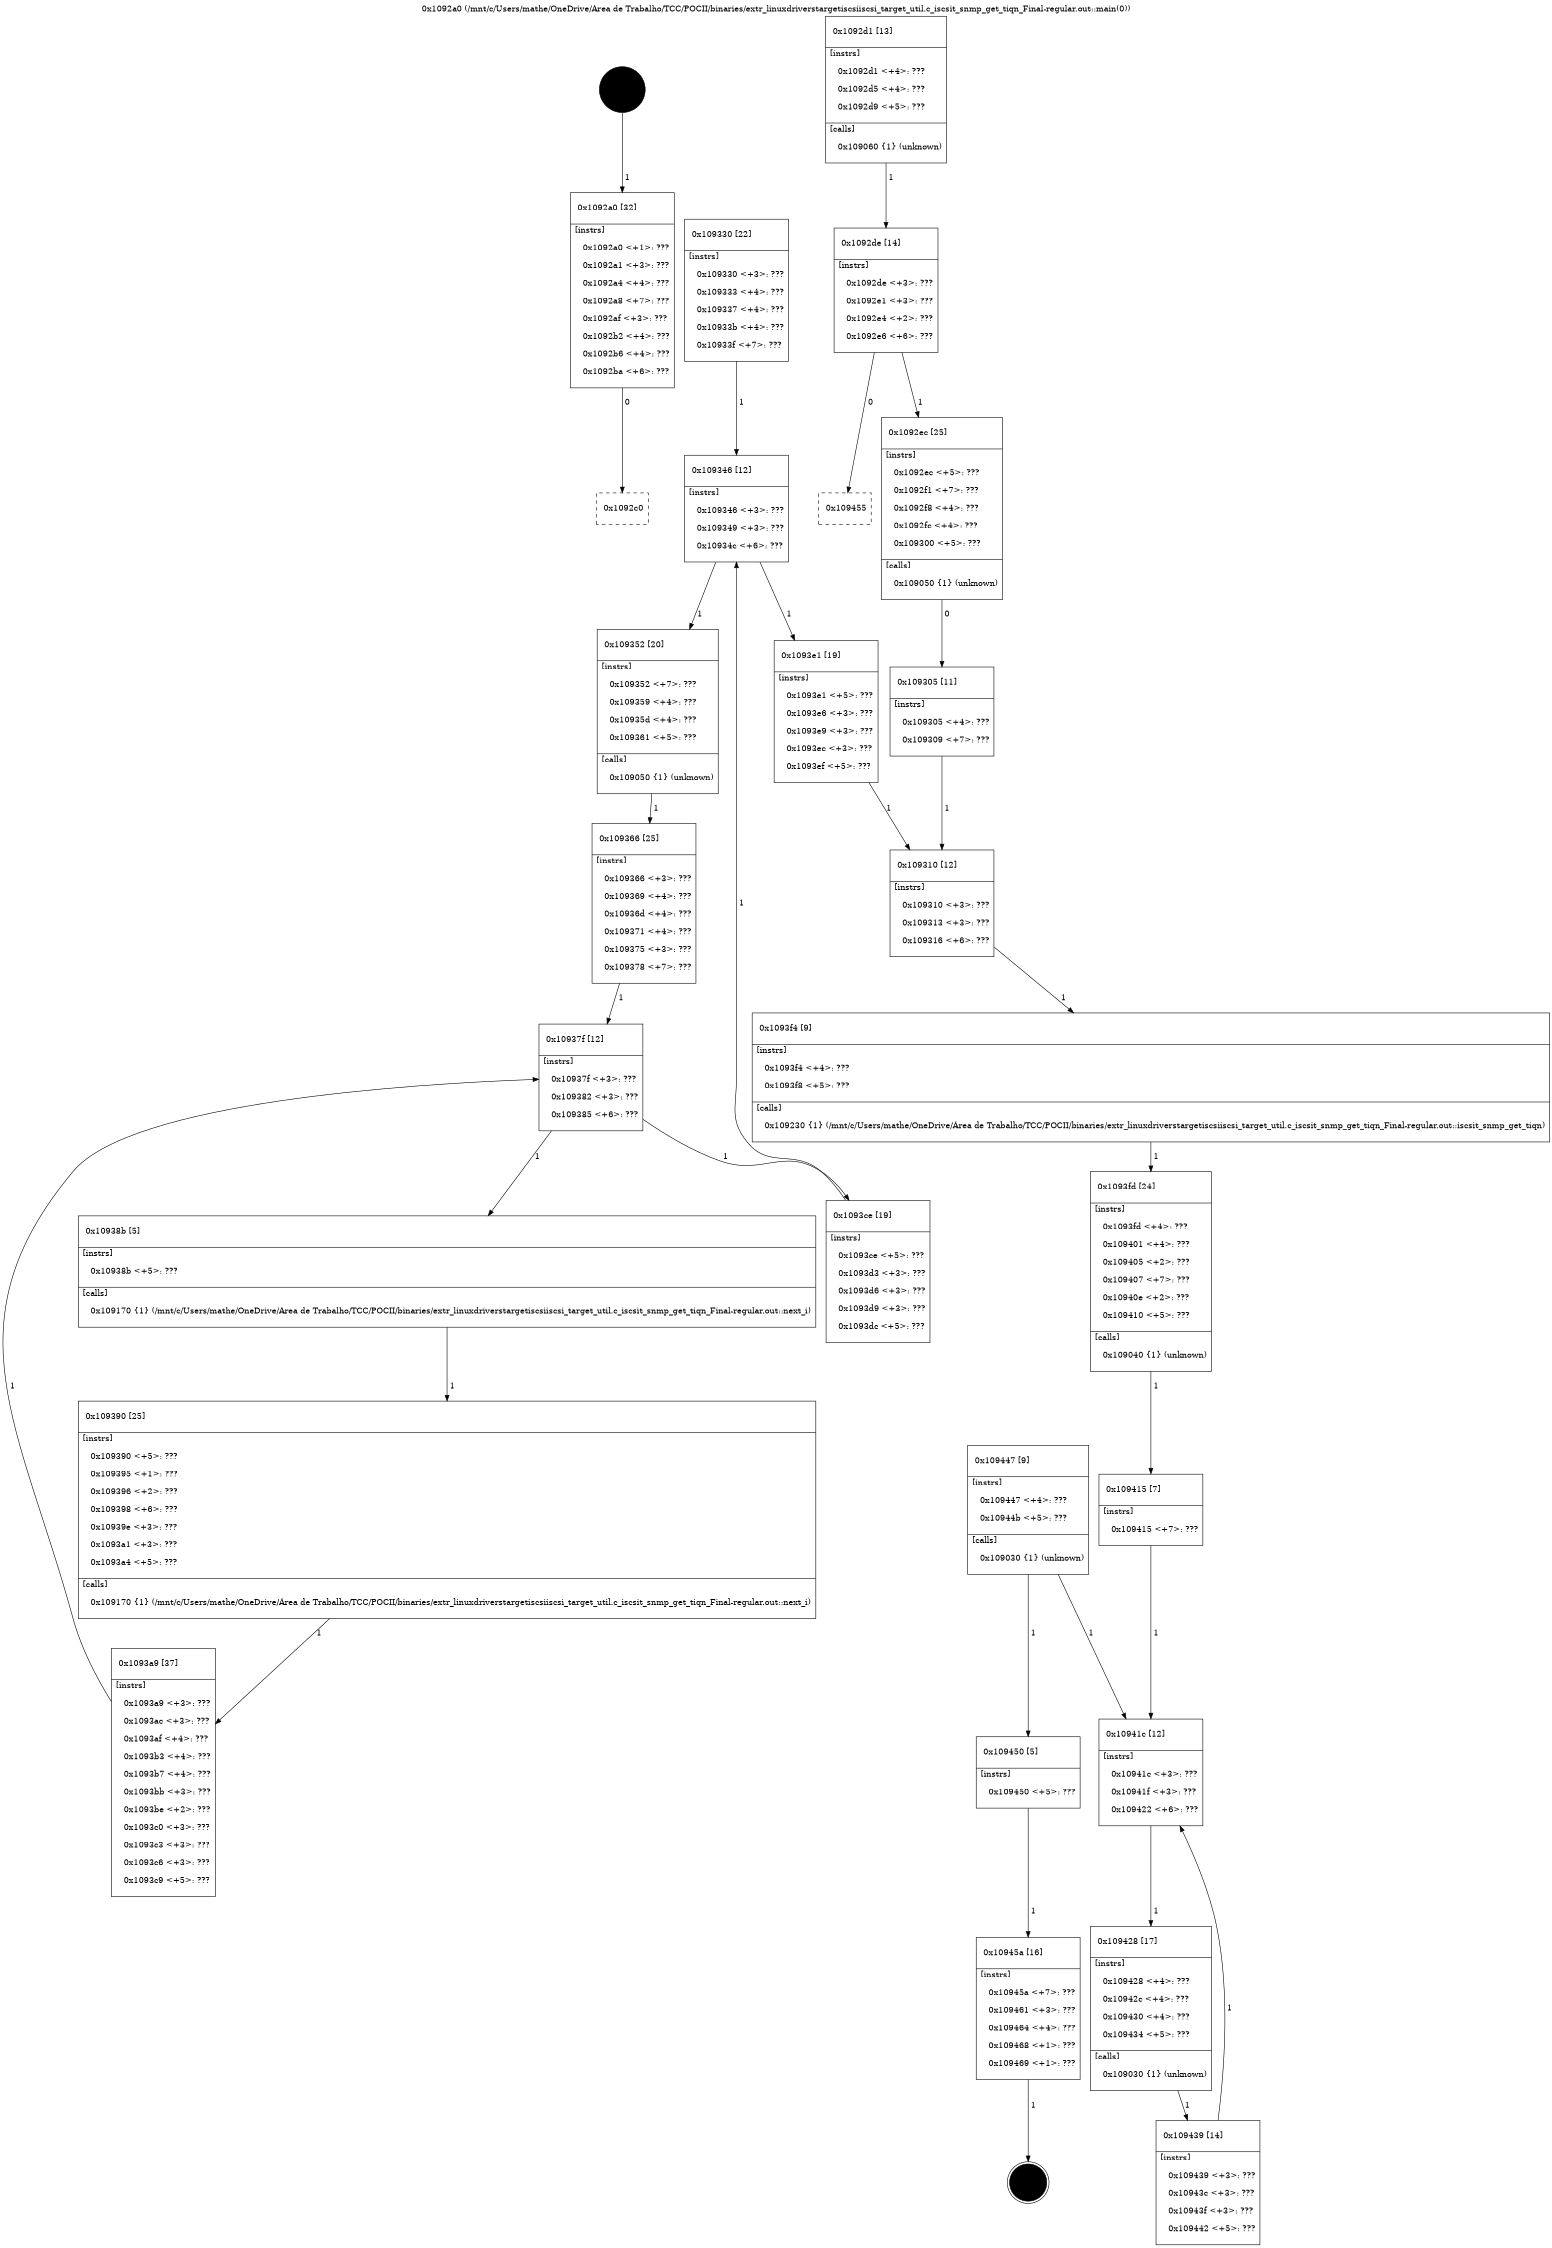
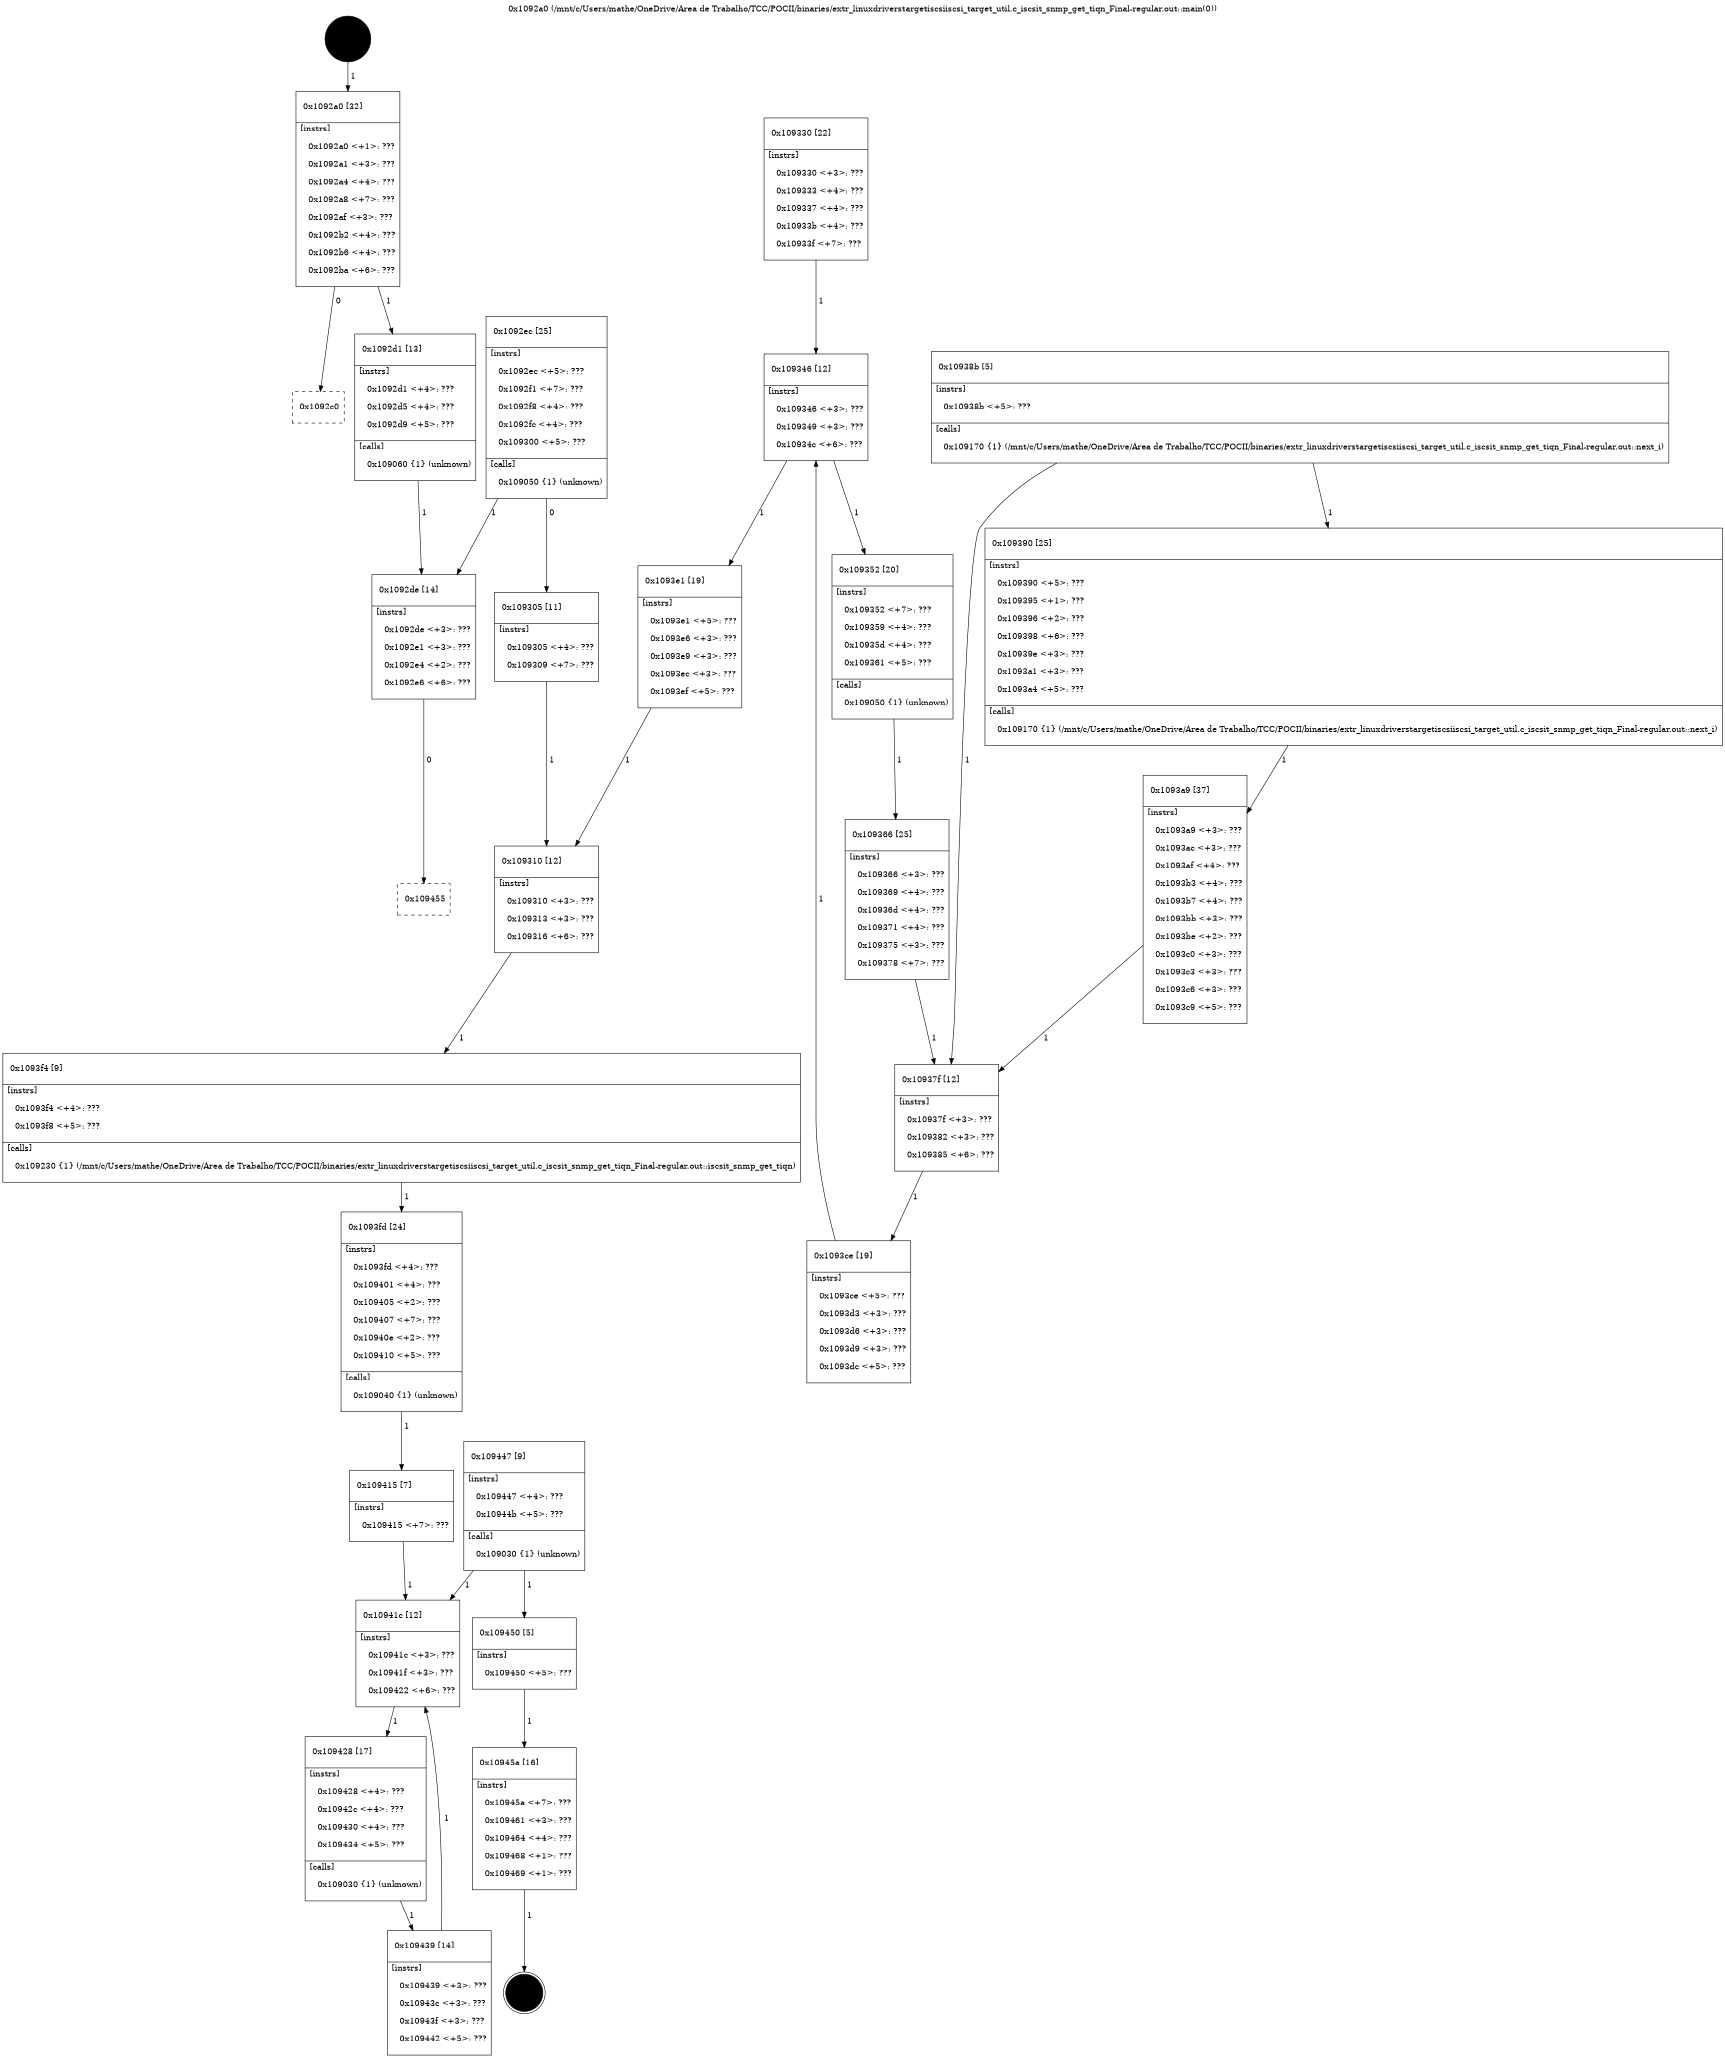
none -> (385, 308)
(910, 382) -> (479, 534)
(522, 1171) -> (963, 742)
